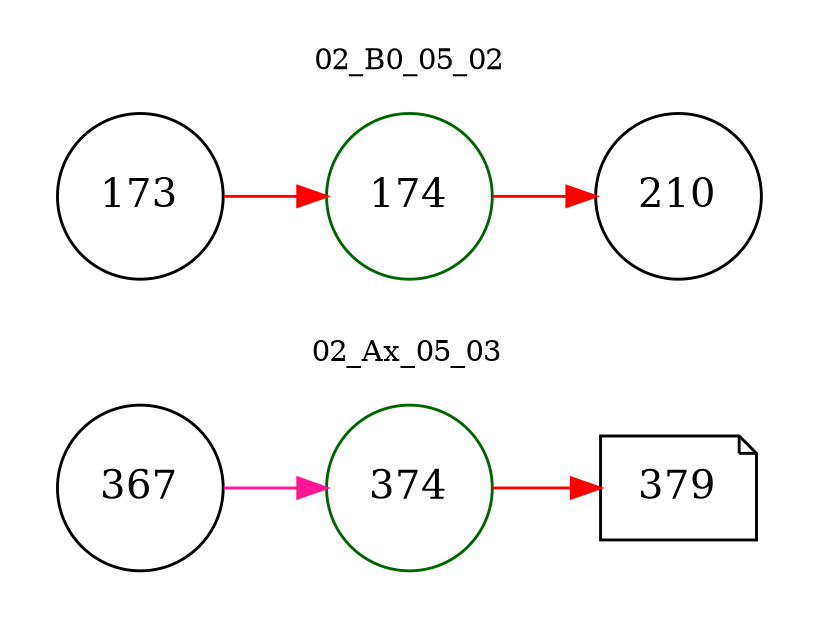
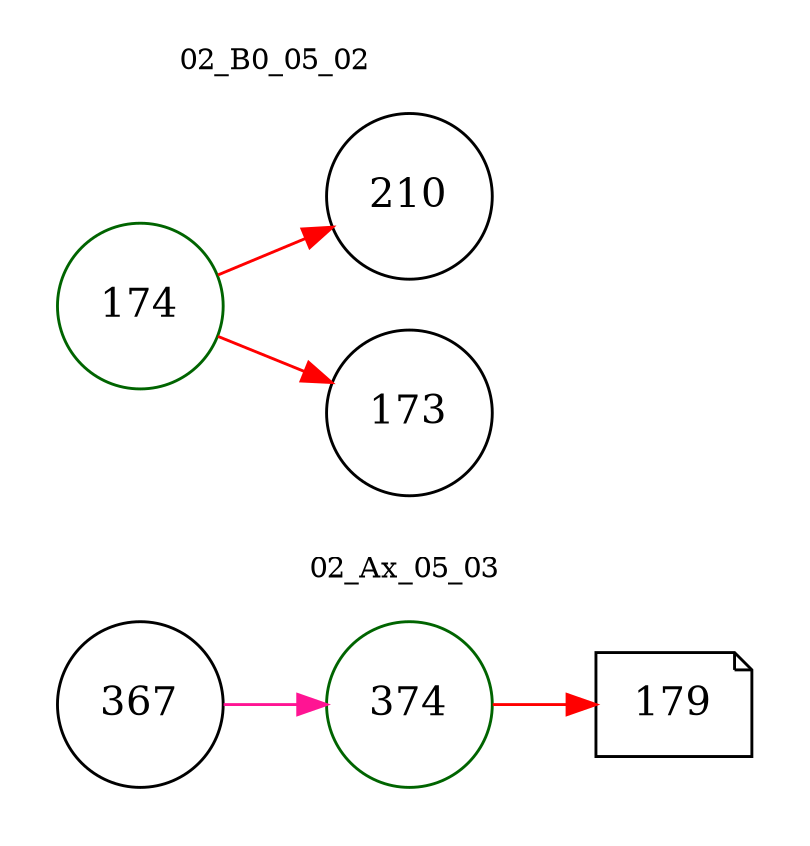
(260, 196) -> (261, 354)
(679, 488) -> (674, 705)
